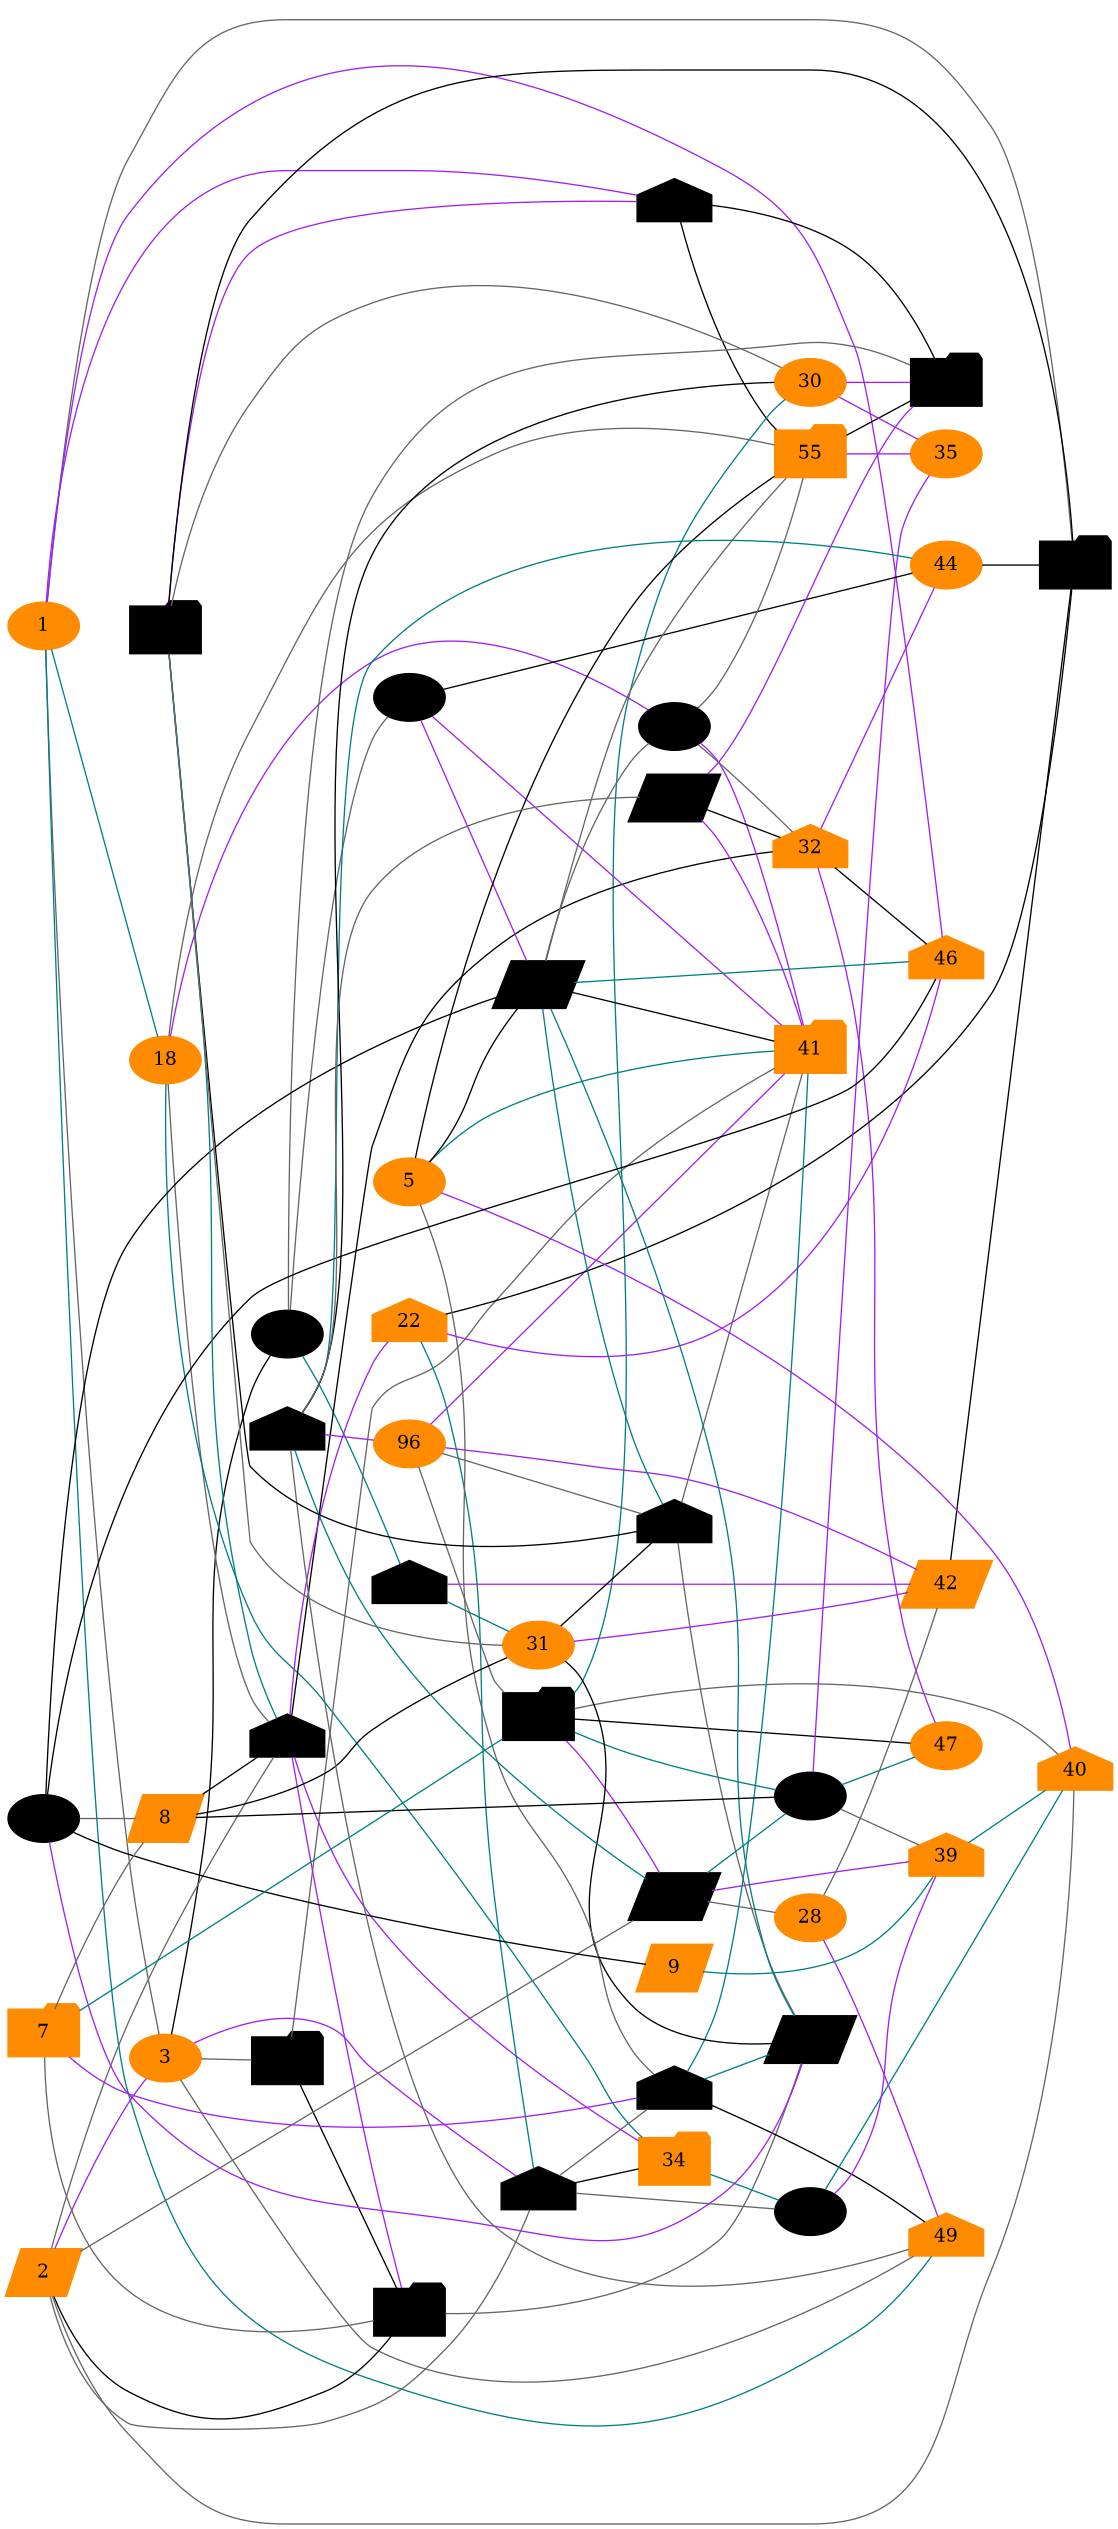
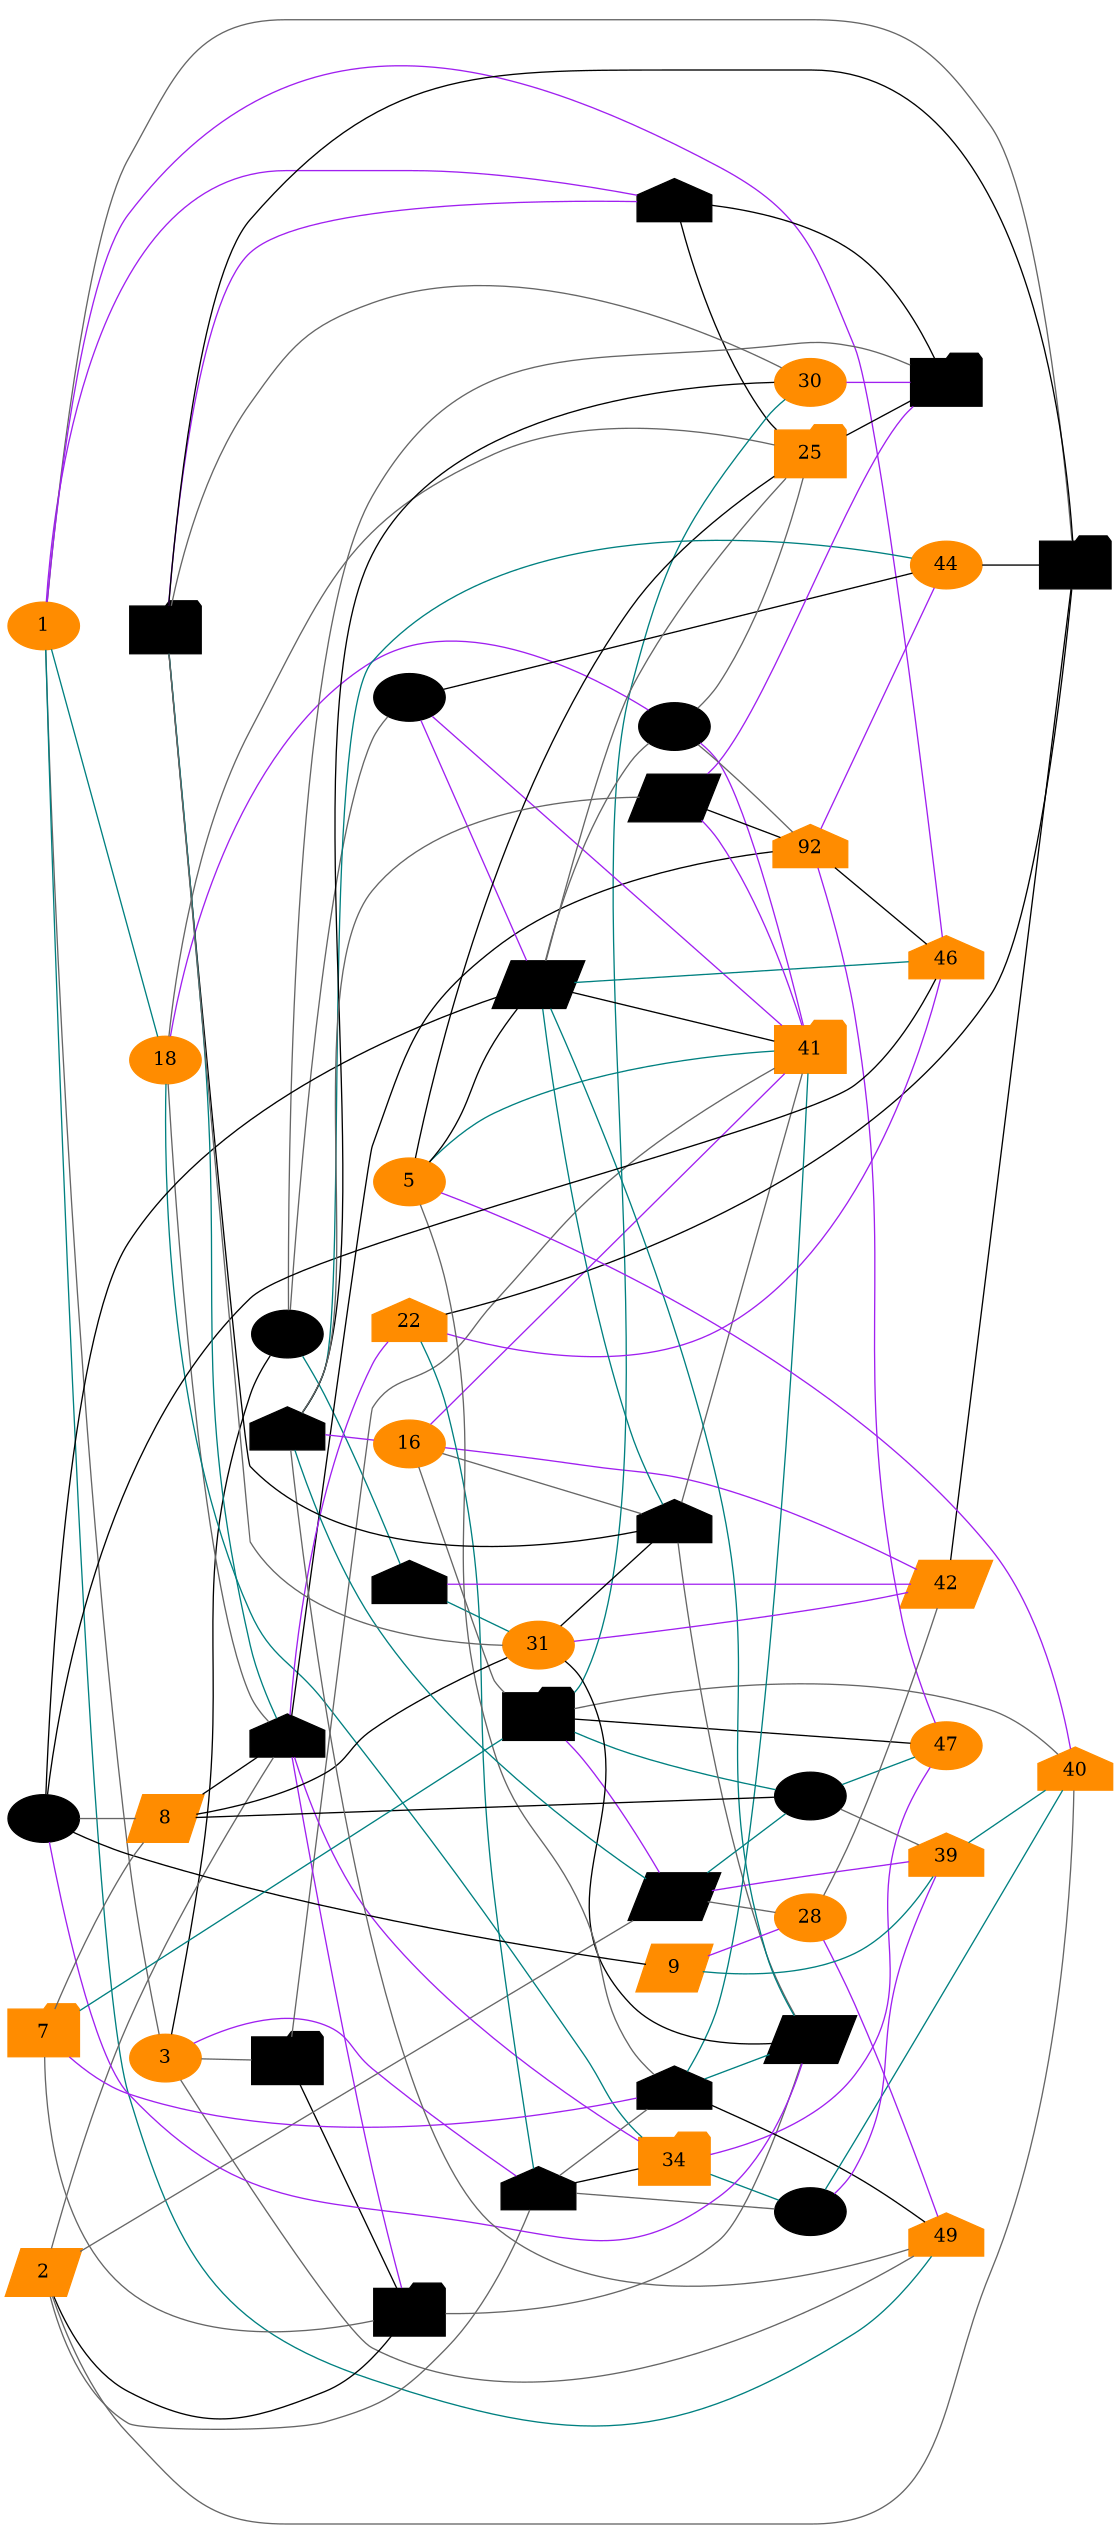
(810, 454) -> (810, 454)
(946, 454) -> none
(810, 848) -> (810, 848)
(409, 1444) -> (409, 1444)
none -> (743, 1943)
none -> (890, 1968)
(96, 2161) -> none
